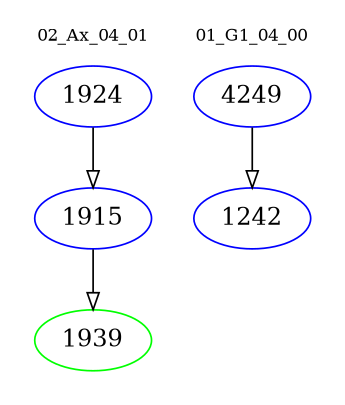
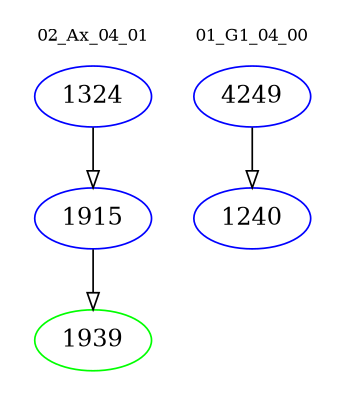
(93, 97) -> (93, 97)
(252, 218) -> (252, 218)
